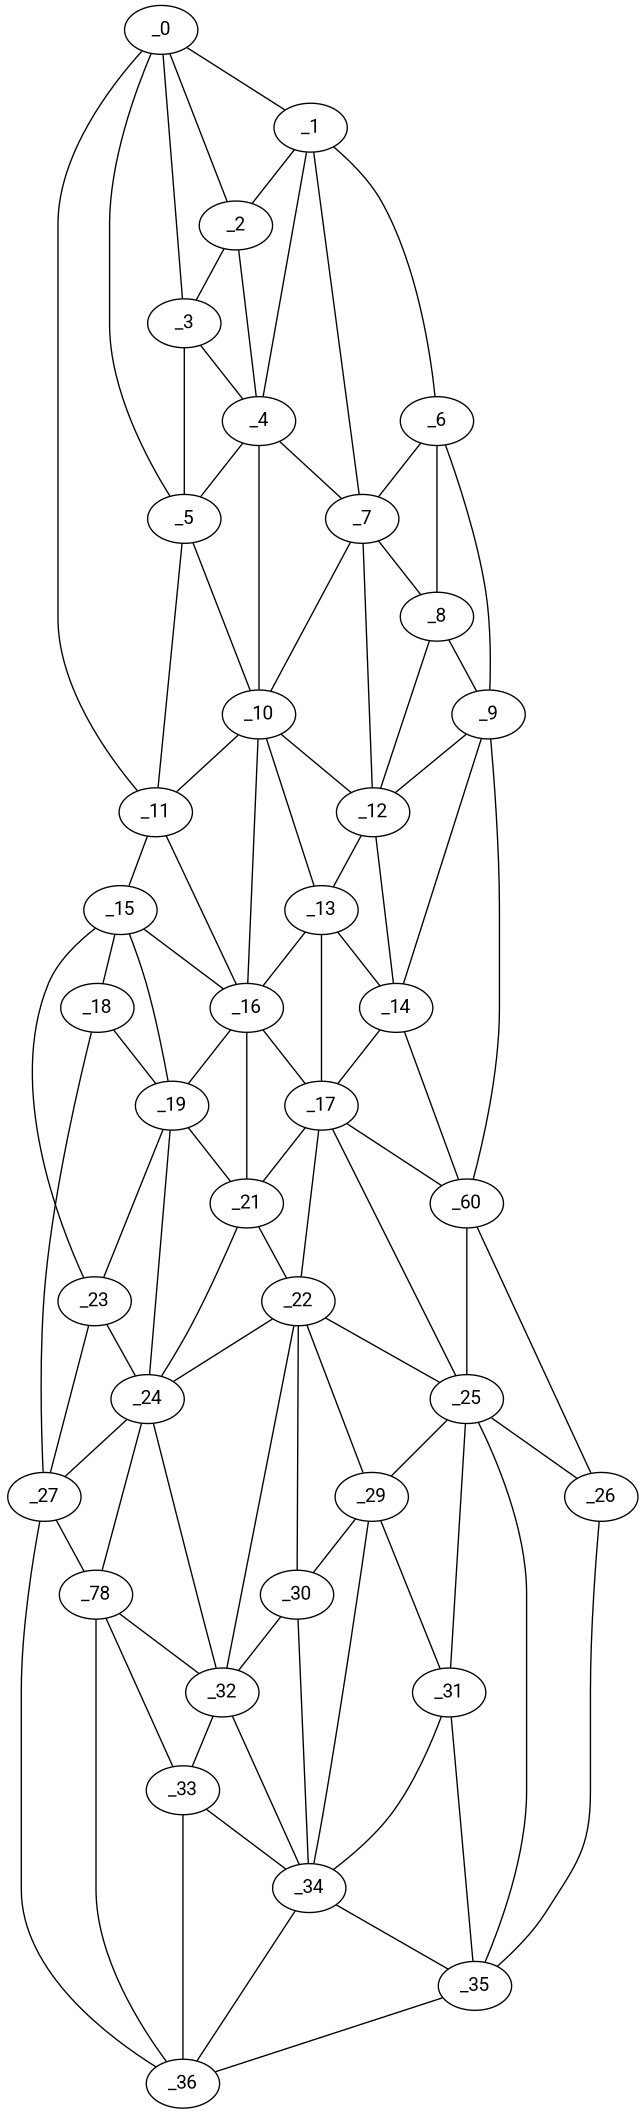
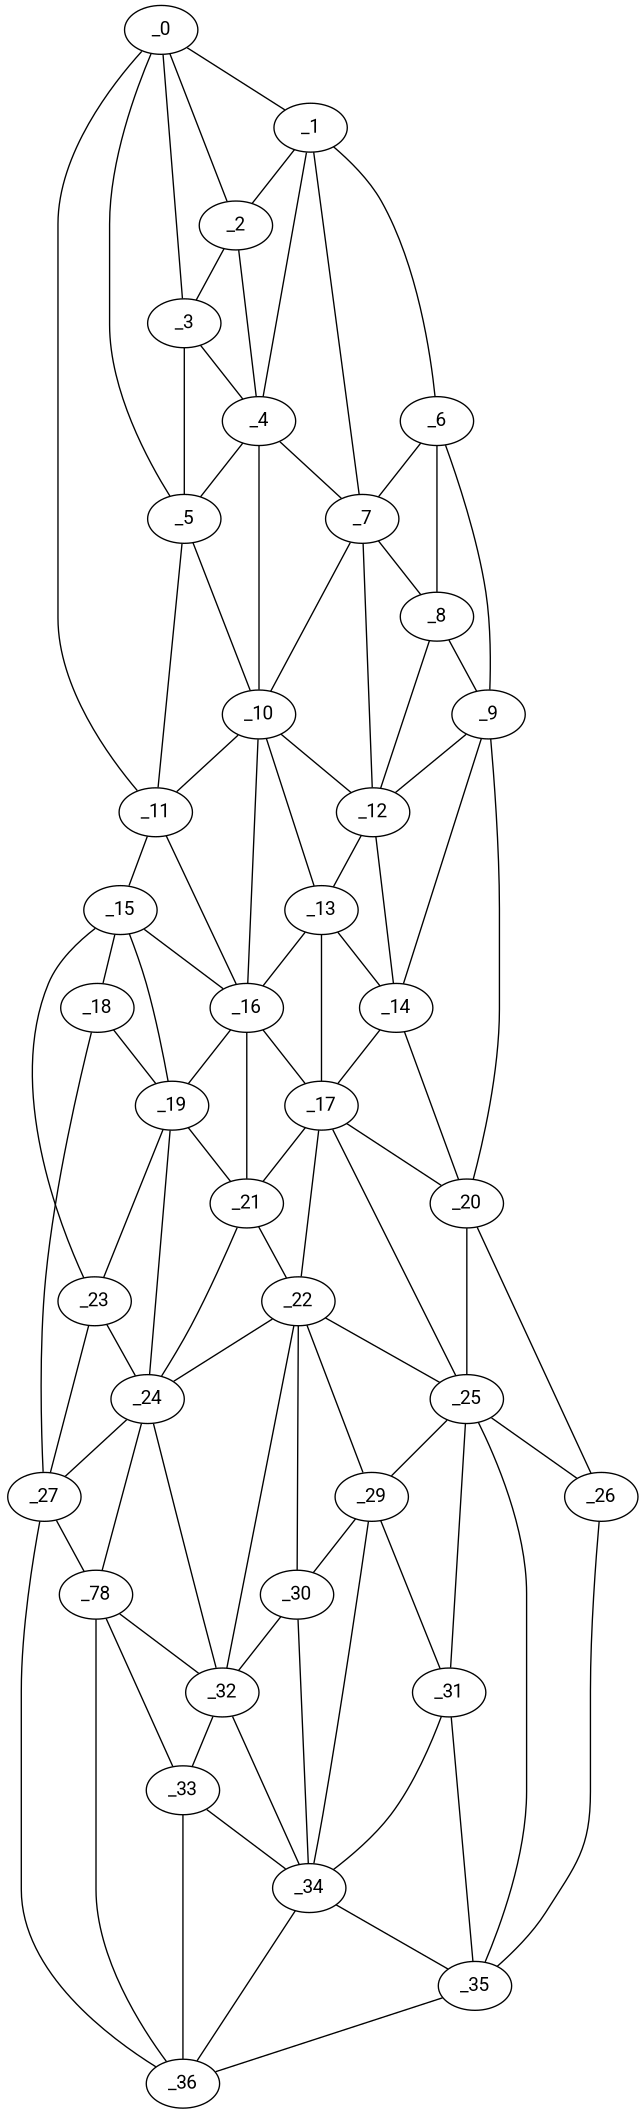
(467, 1203) -> (467, 1203)
